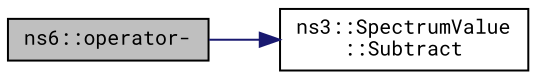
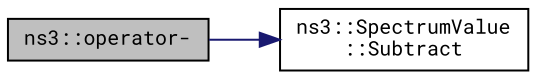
(108, 40) -> (108, 40)
